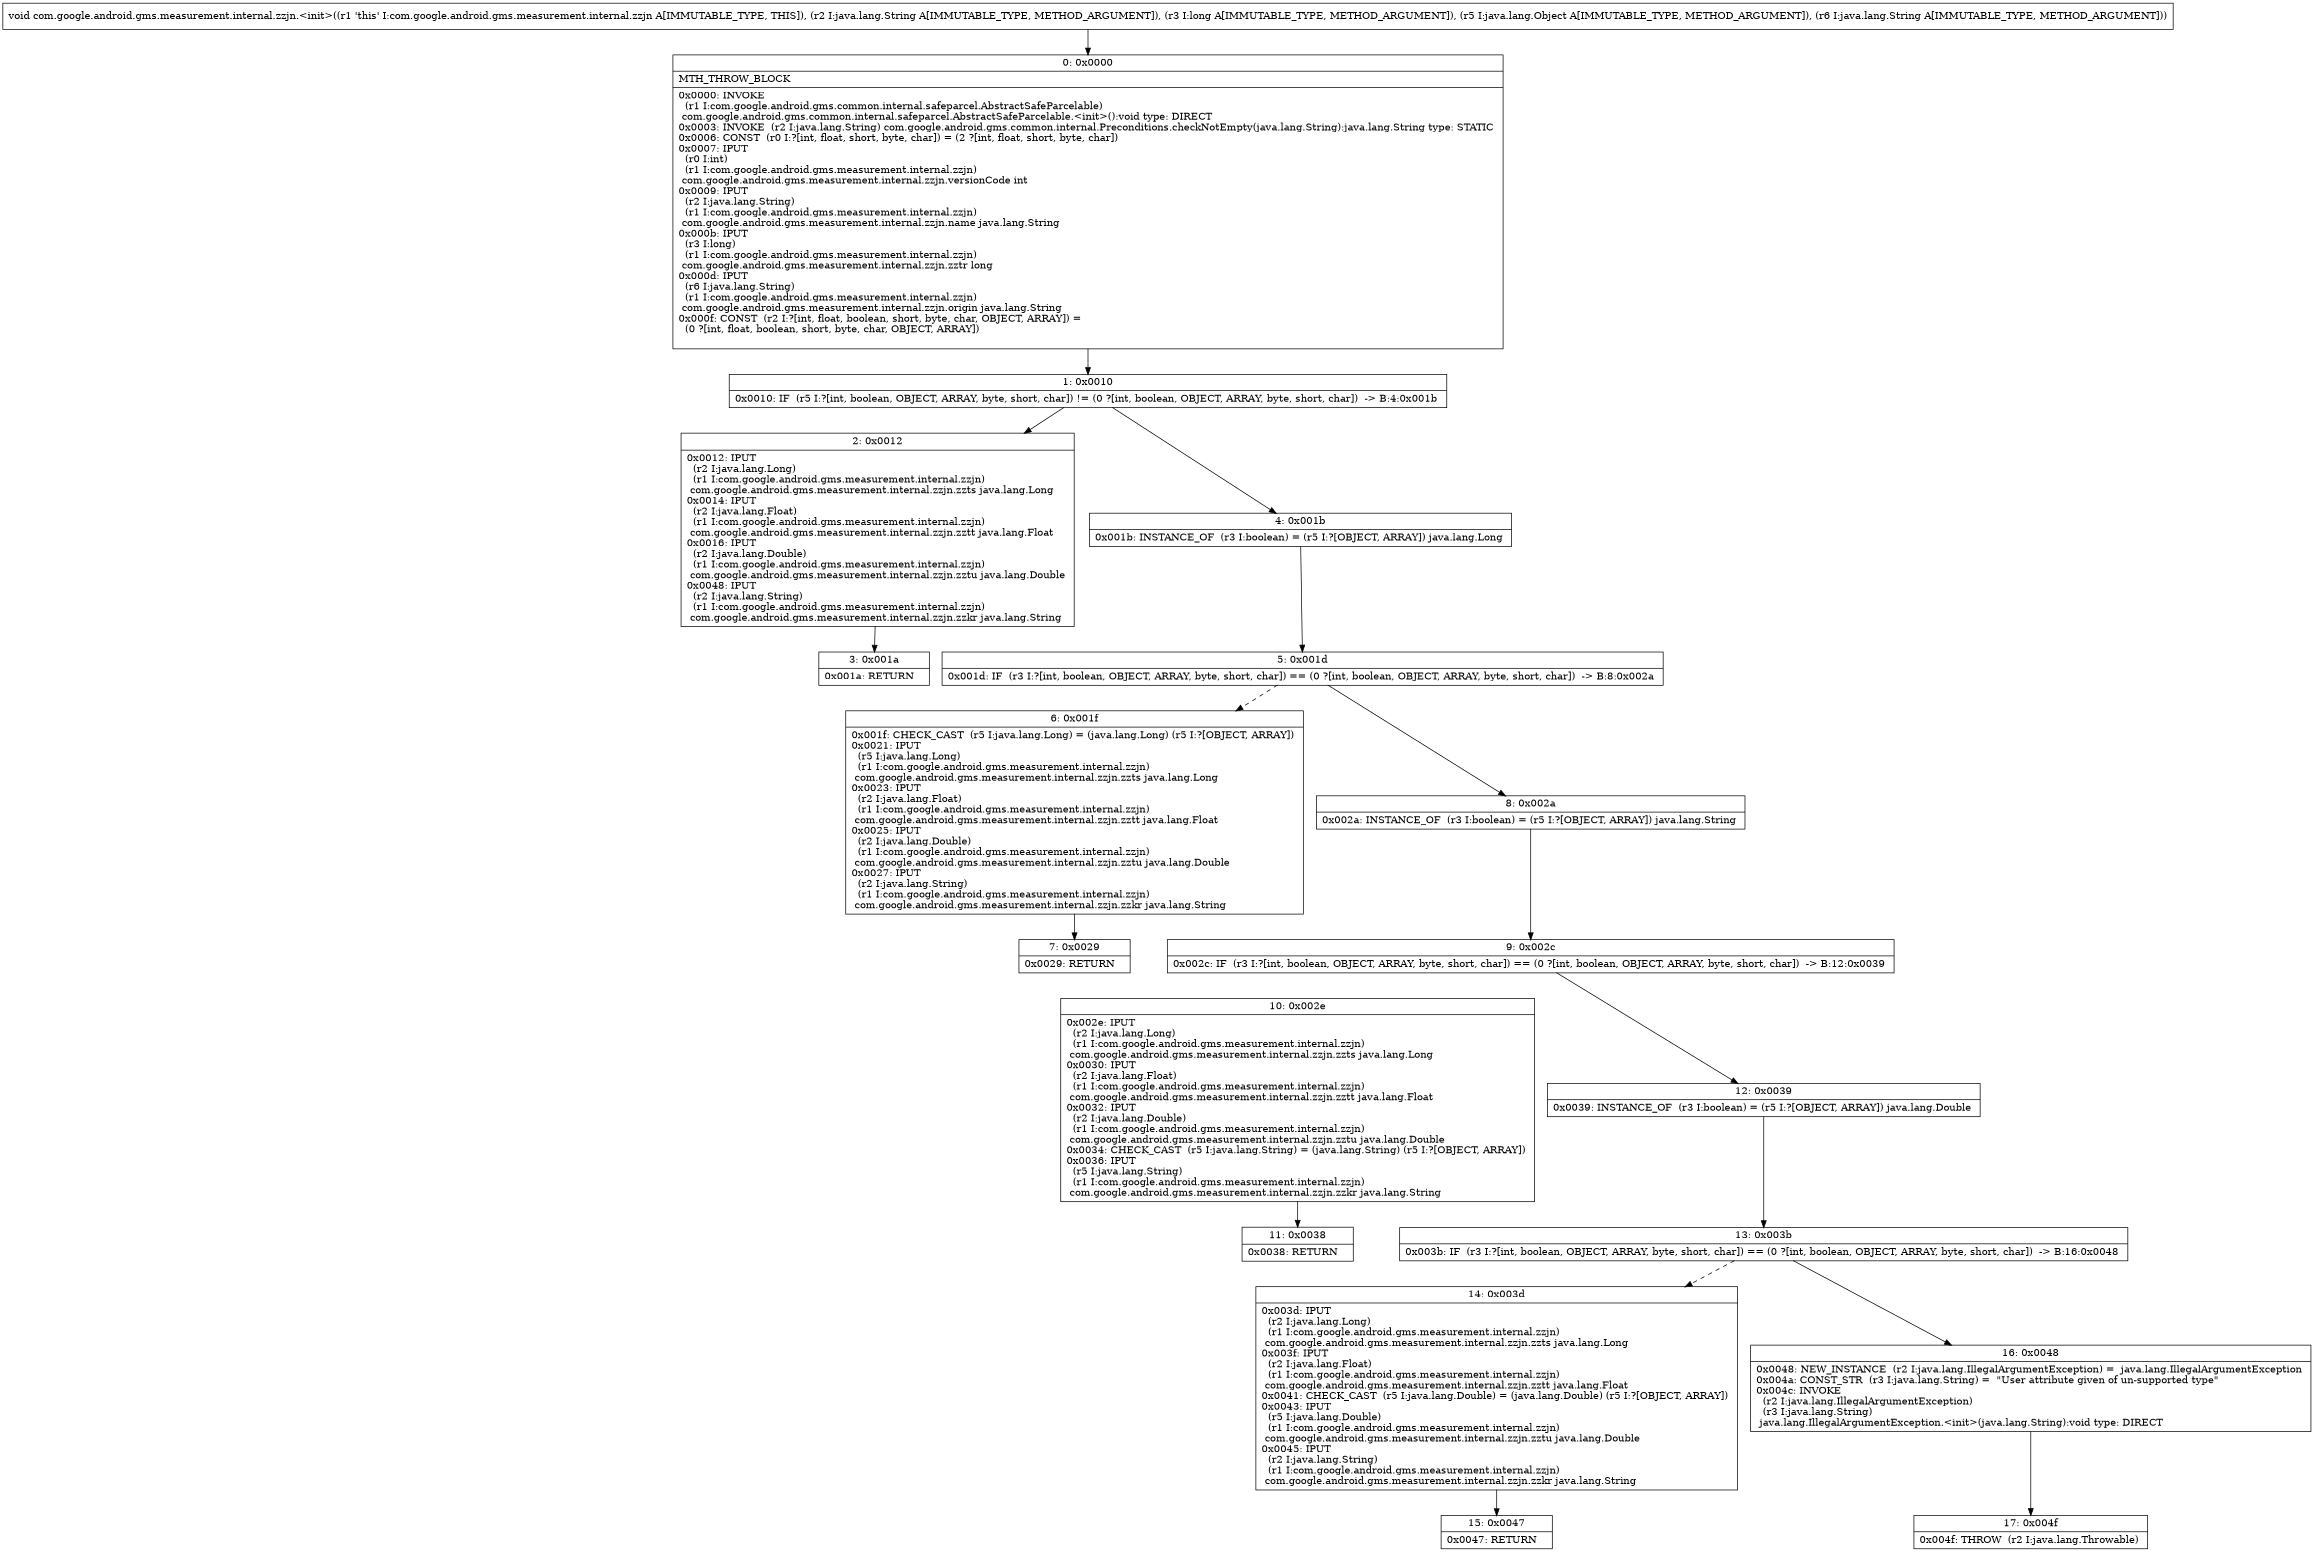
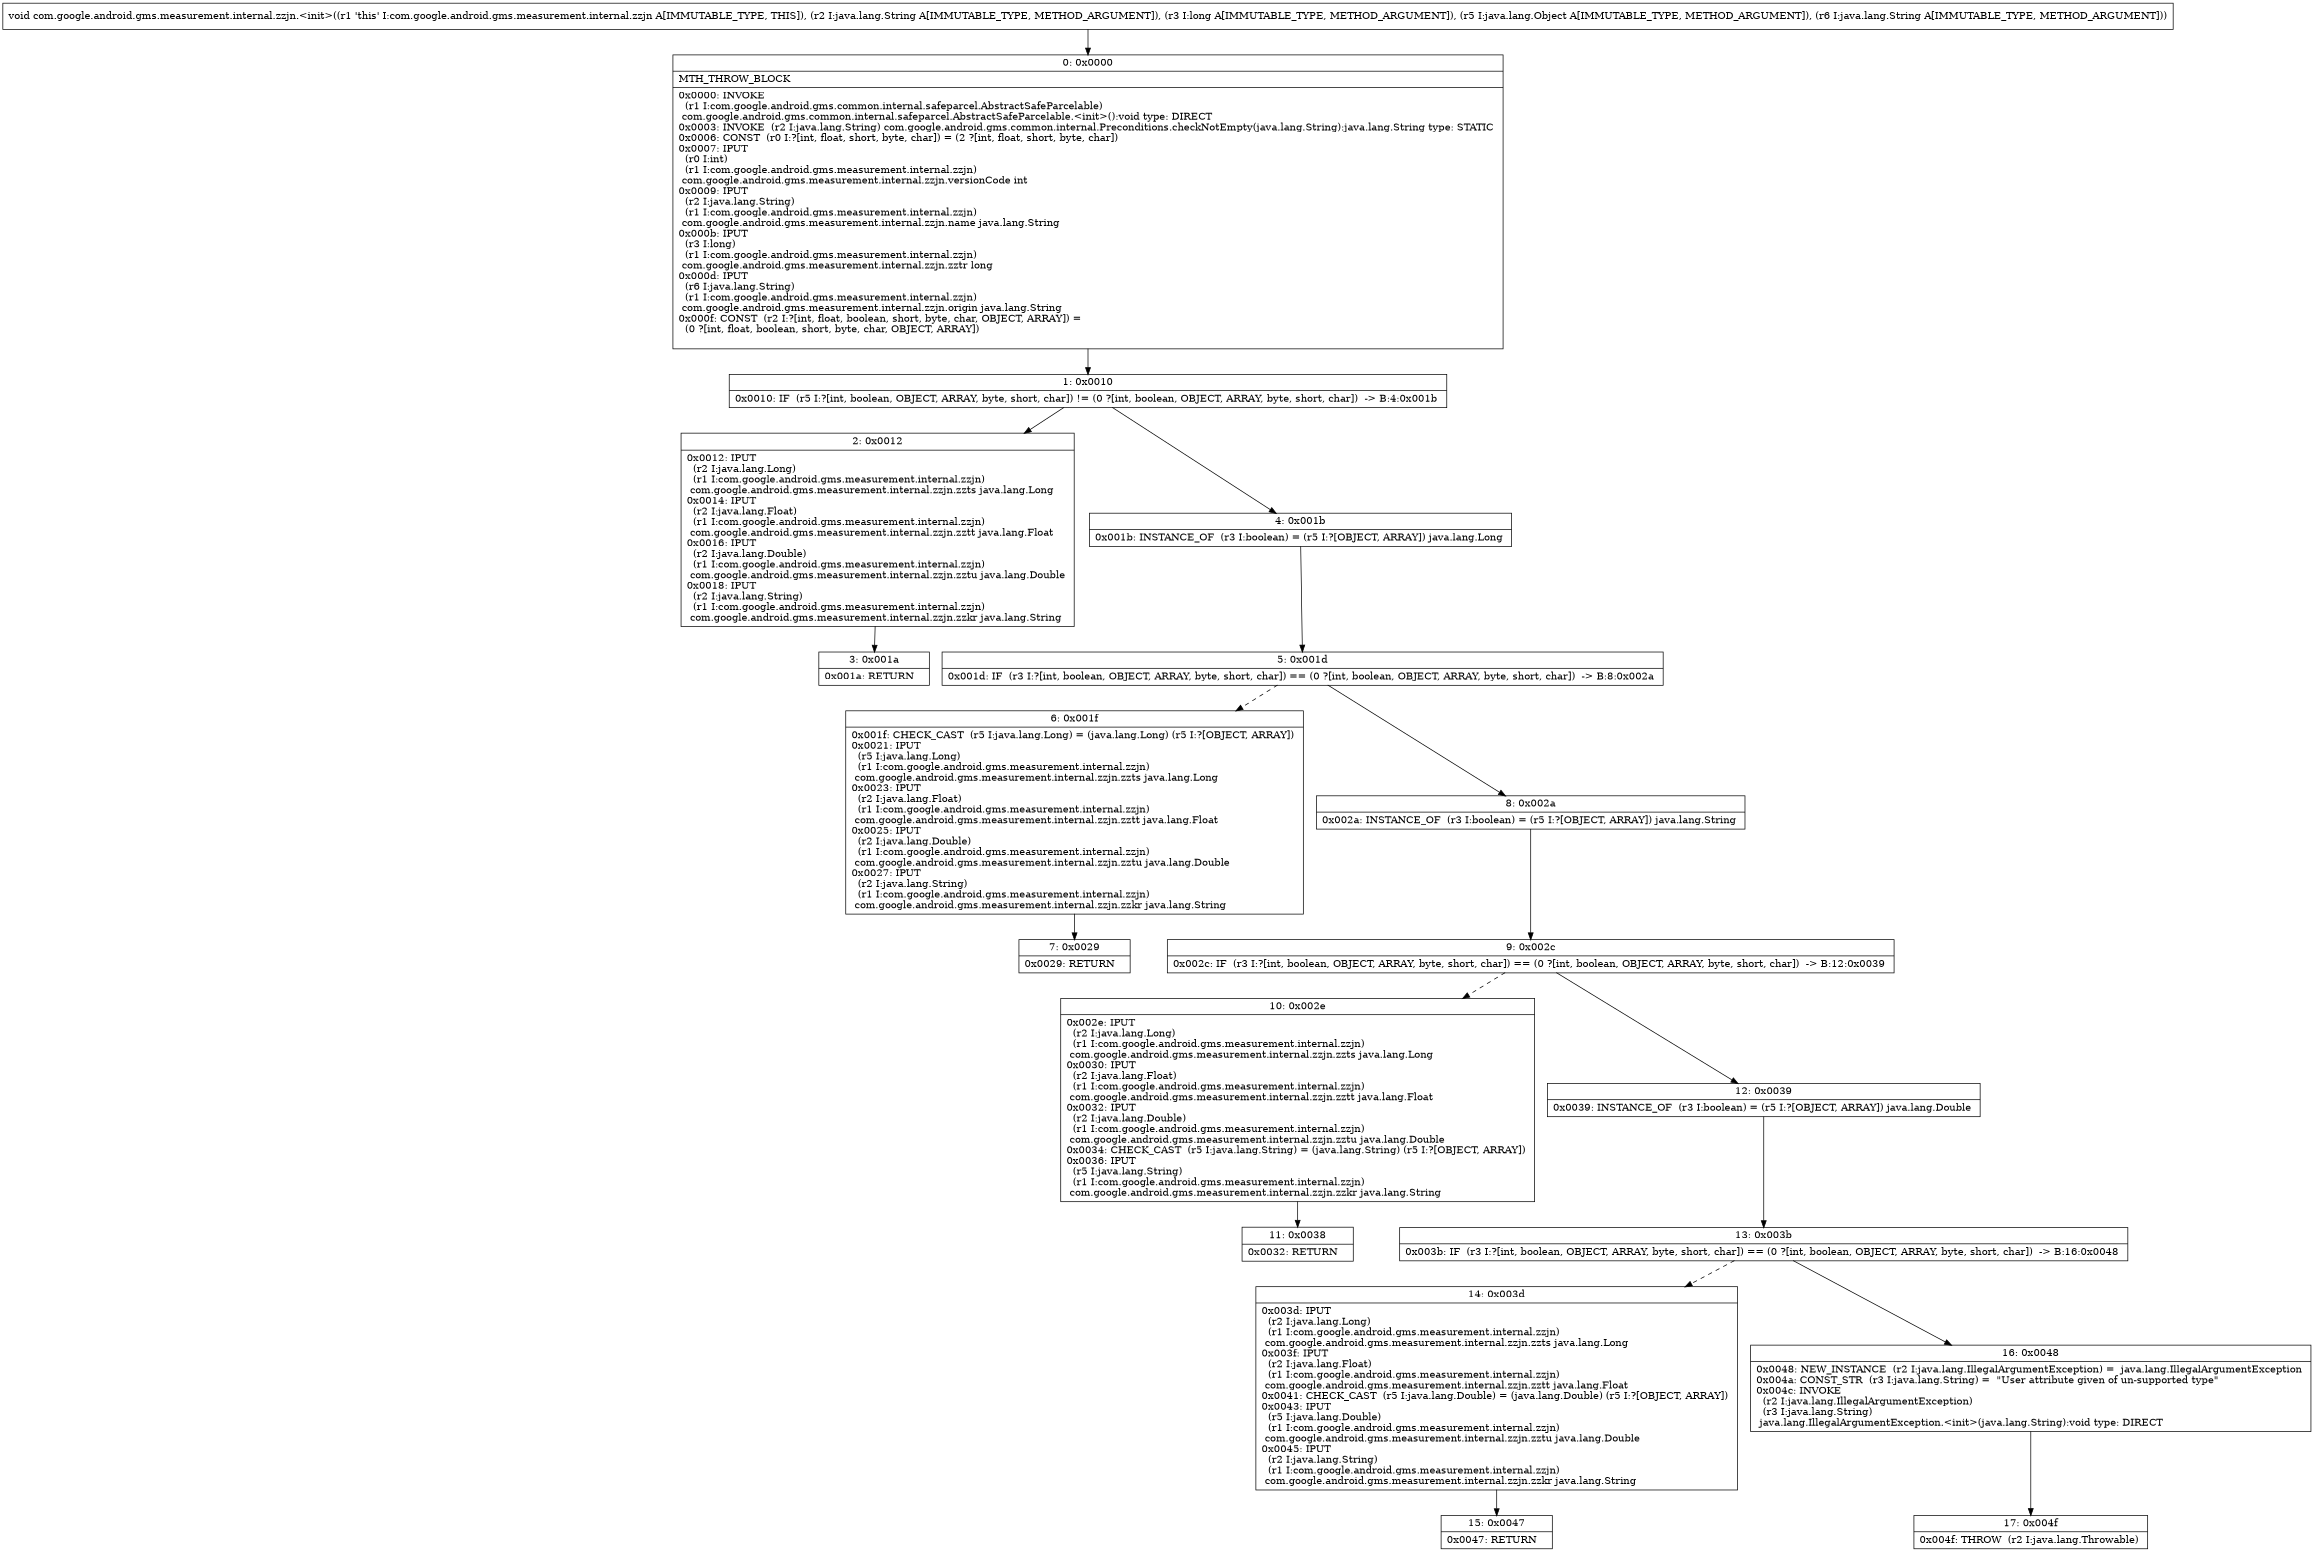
(725, 586) -> (725, 586)
none -> (1487, 984)
(1298, 1252) -> (1298, 1252)
